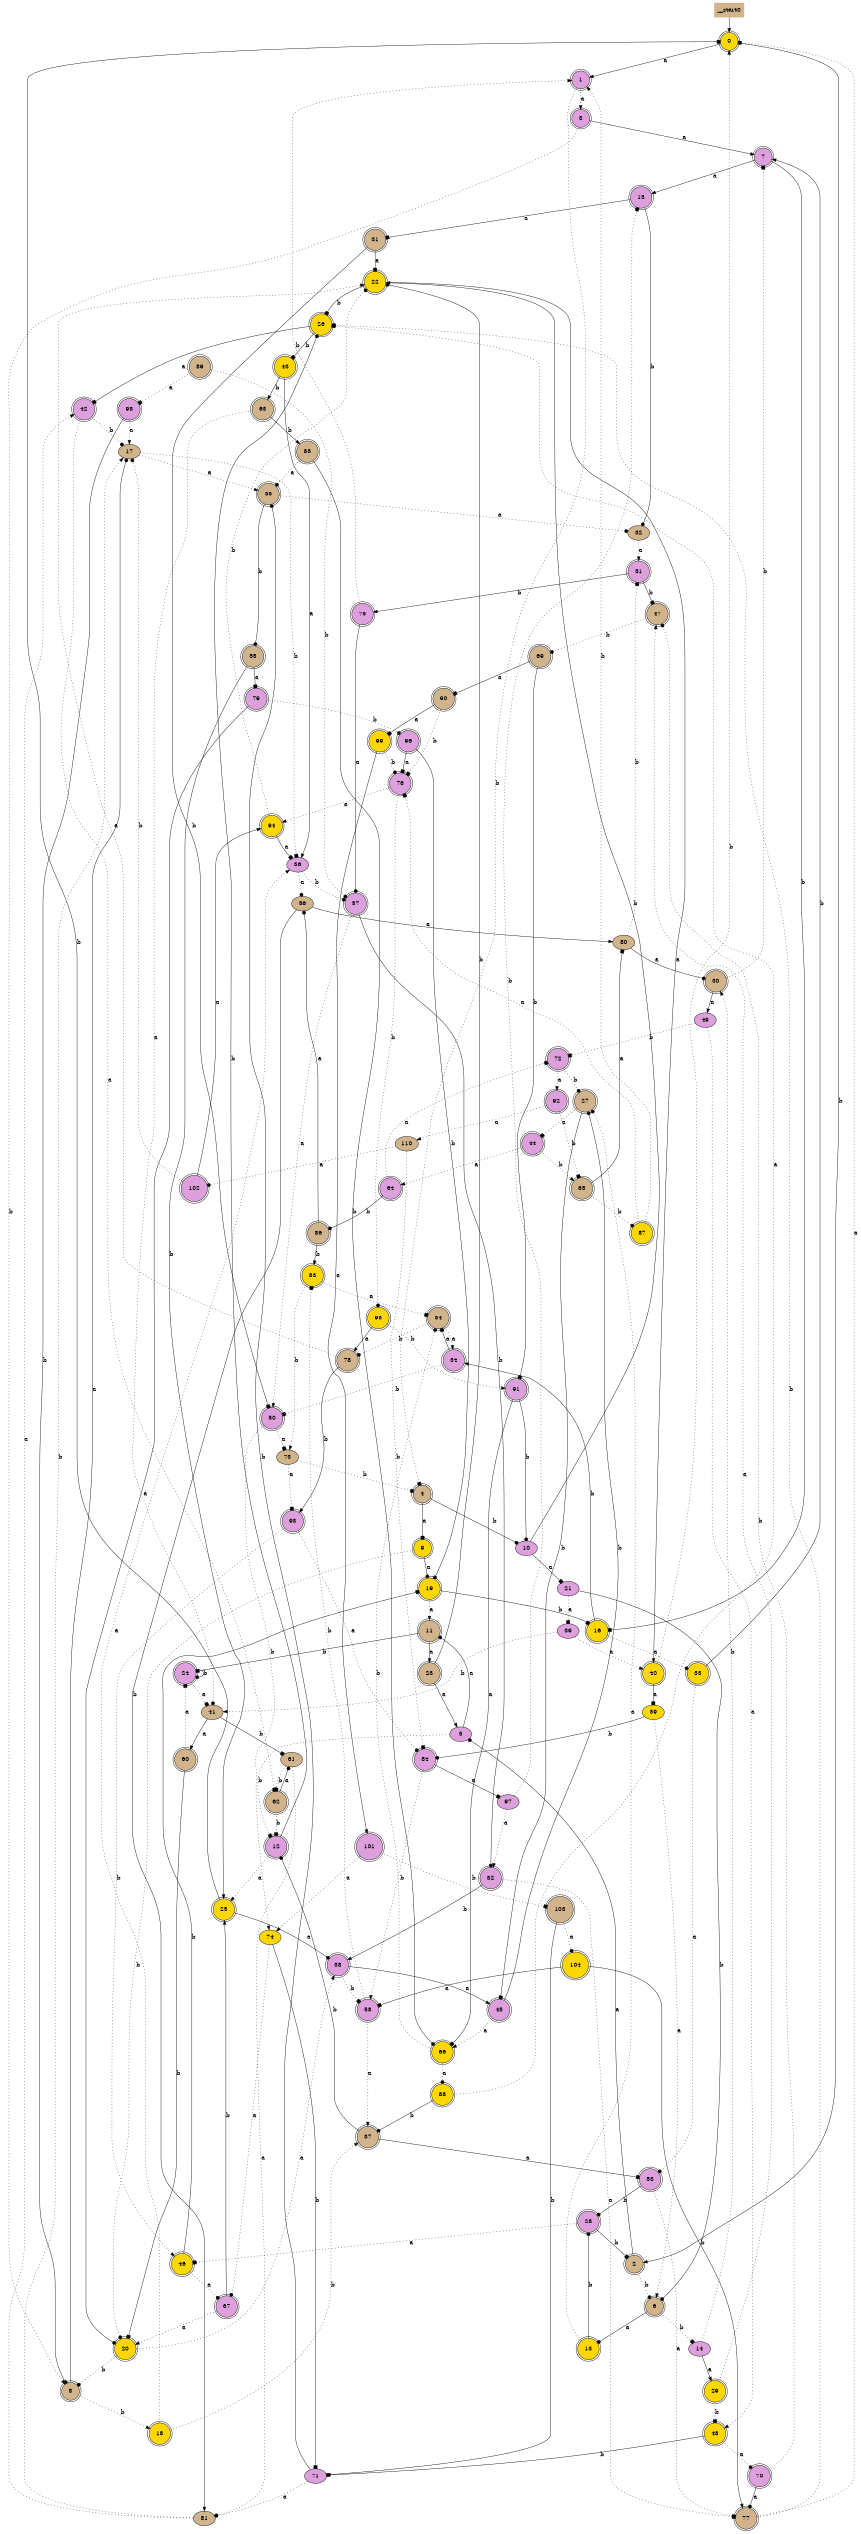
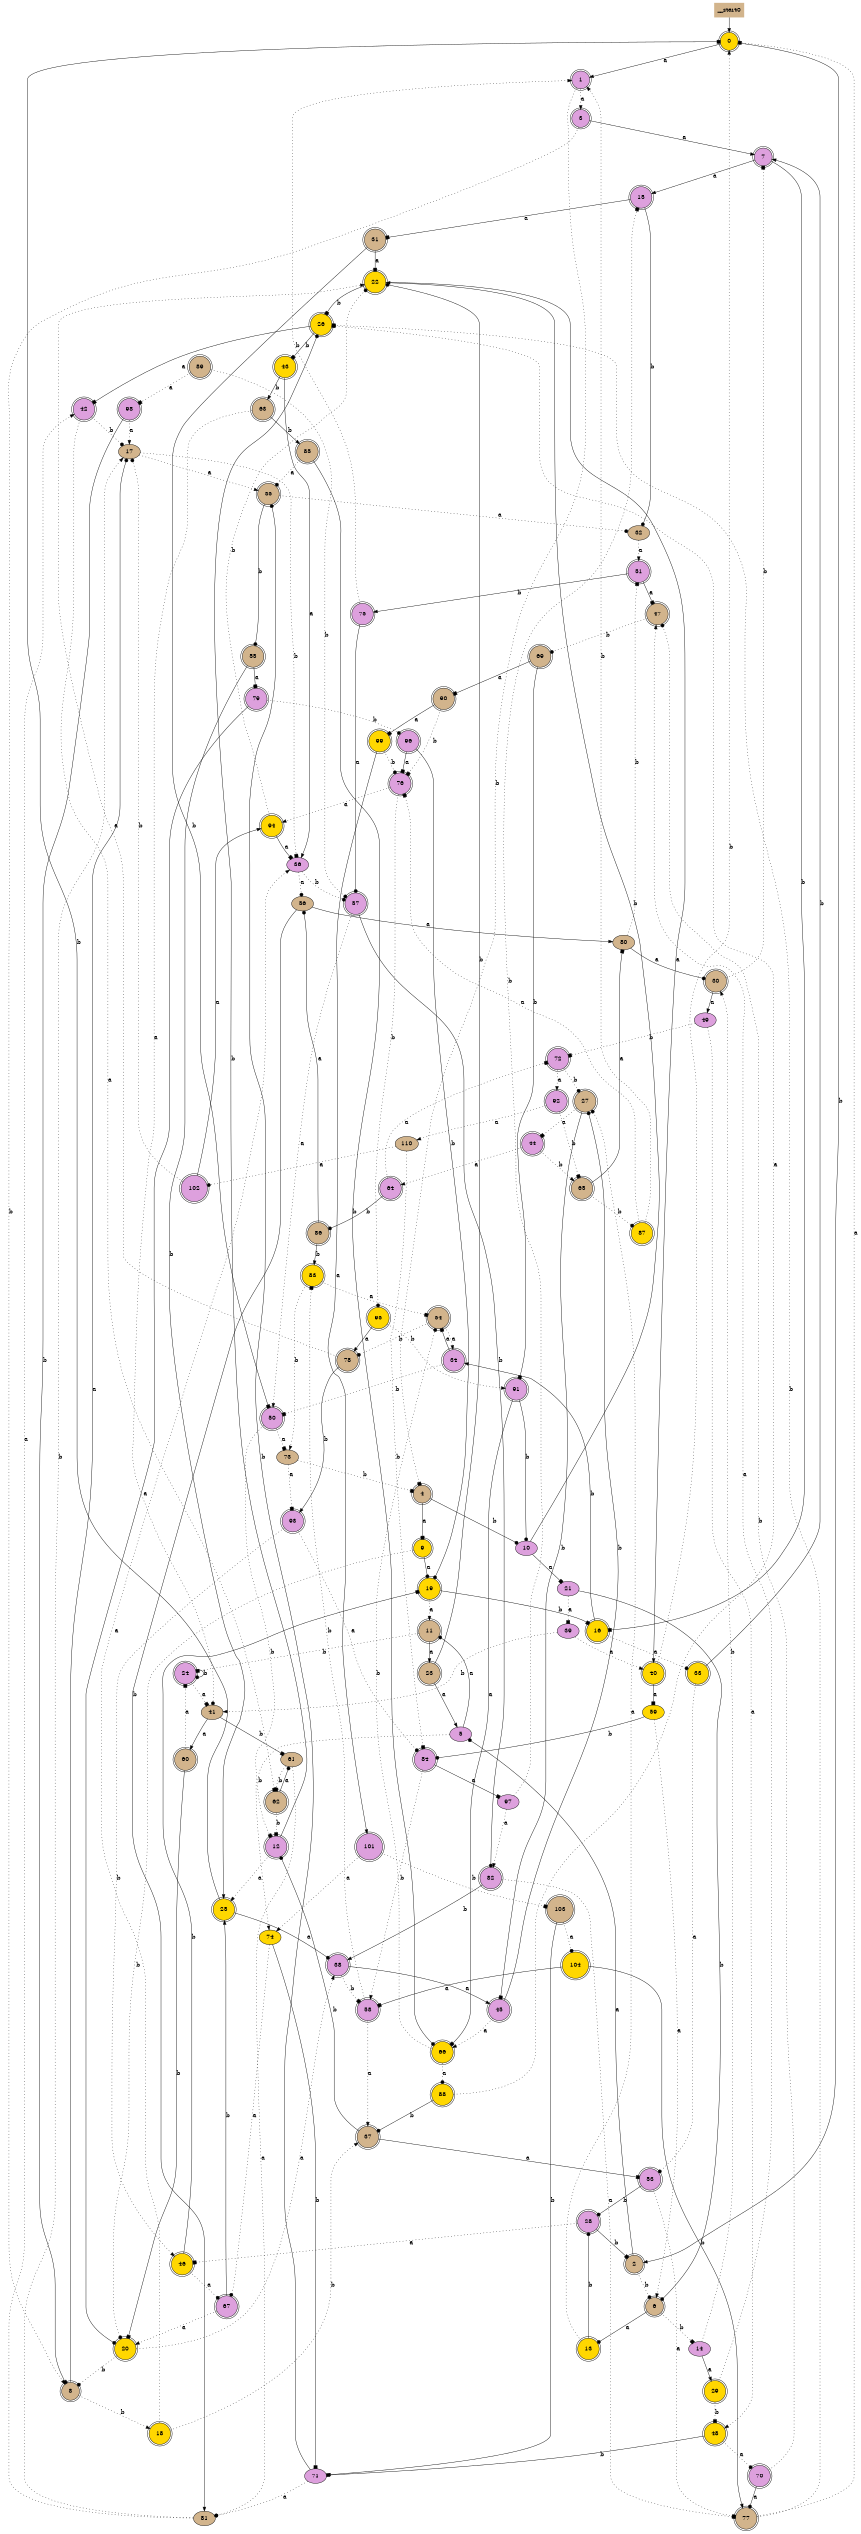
(651, 593) -> (651, 593)
(309, 1652) -> (309, 1652)
